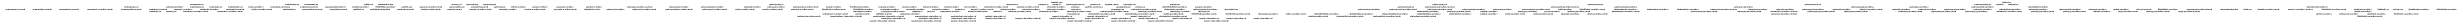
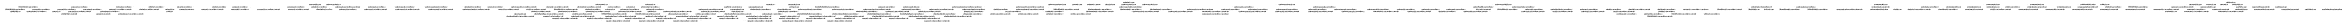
none -> (169, 12)
(171, 12) -> none
